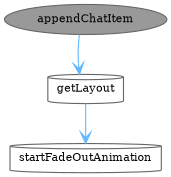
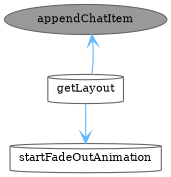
(78, 49) -> (93, 60)
